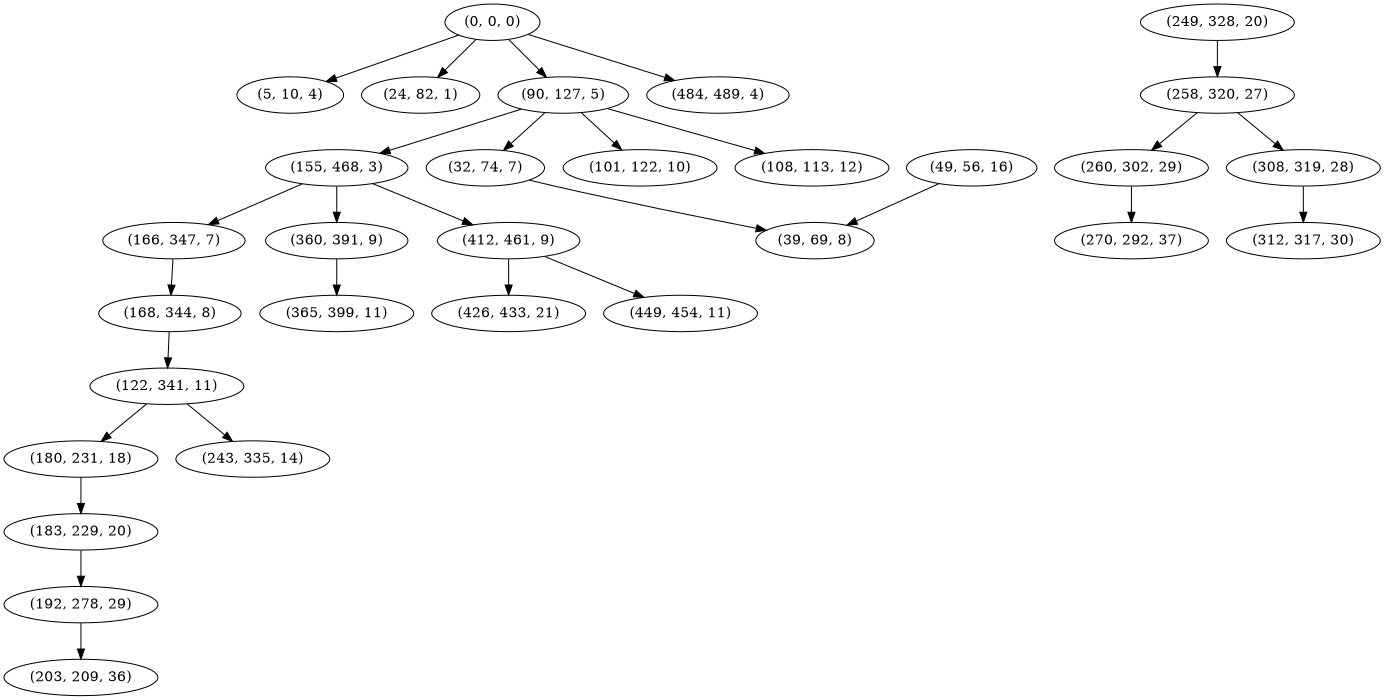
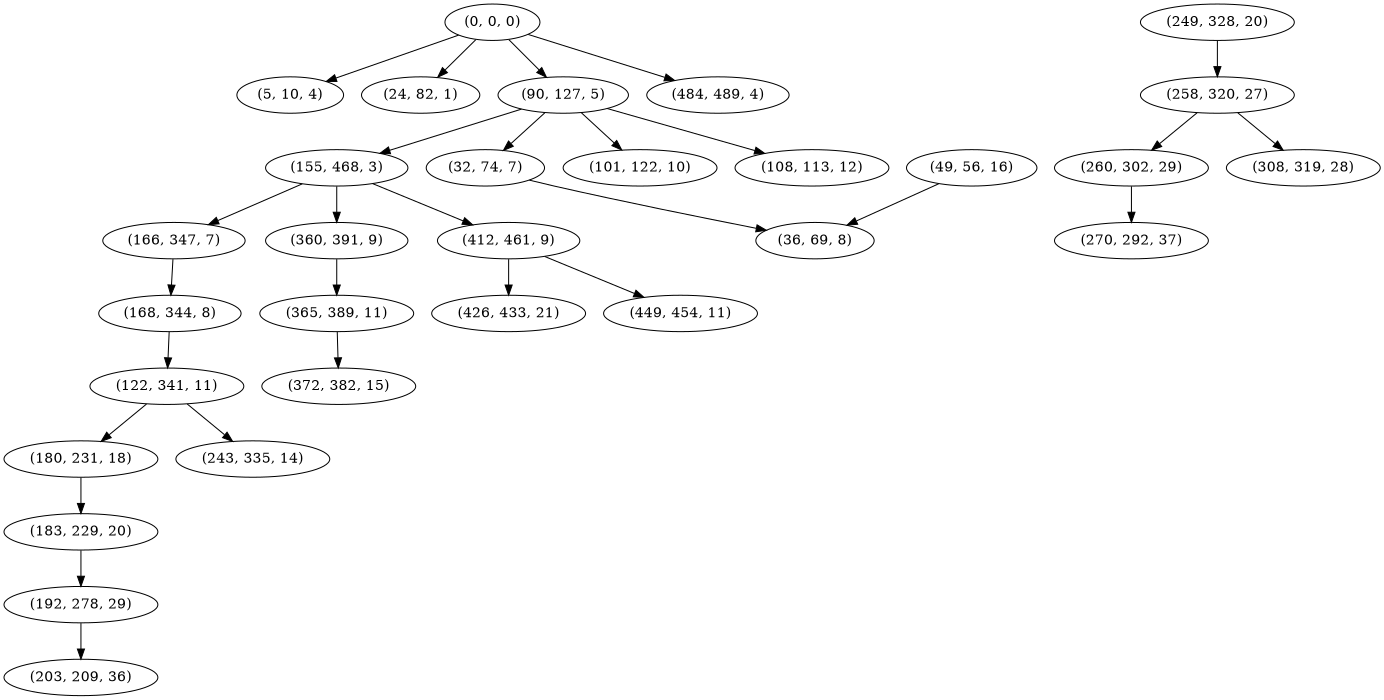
(815, 241) -> (815, 241)
(1303, 241) -> none
(337, 313) -> (337, 313)
none -> (339, 386)
